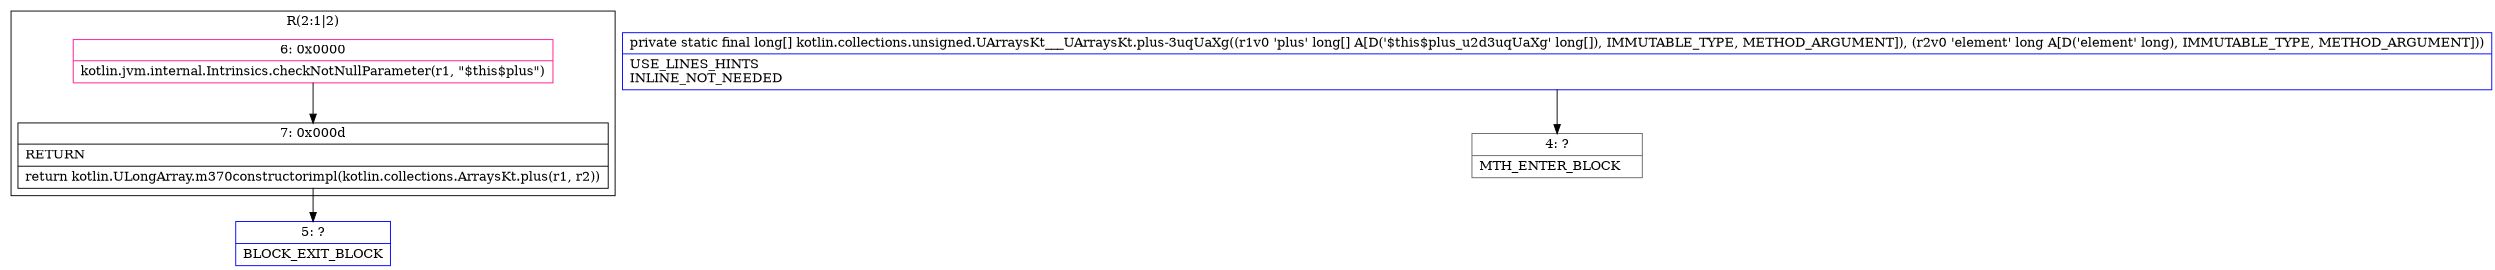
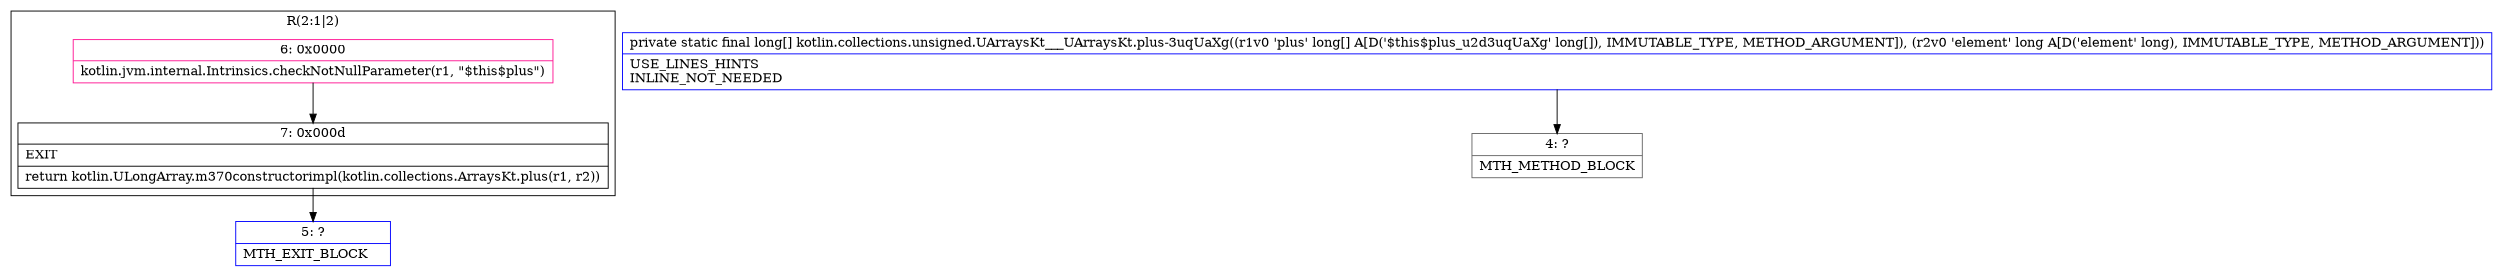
(55, 155) -> (41, 155)
(1550, 166) -> (1557, 166)
(313, 254) -> (306, 254)
